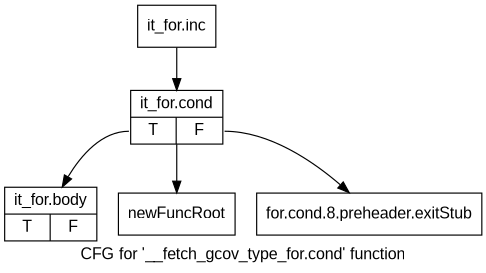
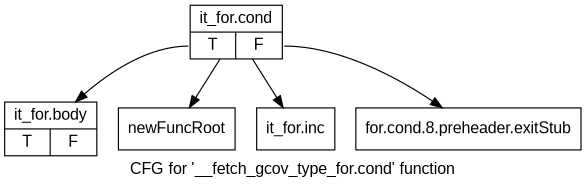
(177, 63) -> (265, 78)
